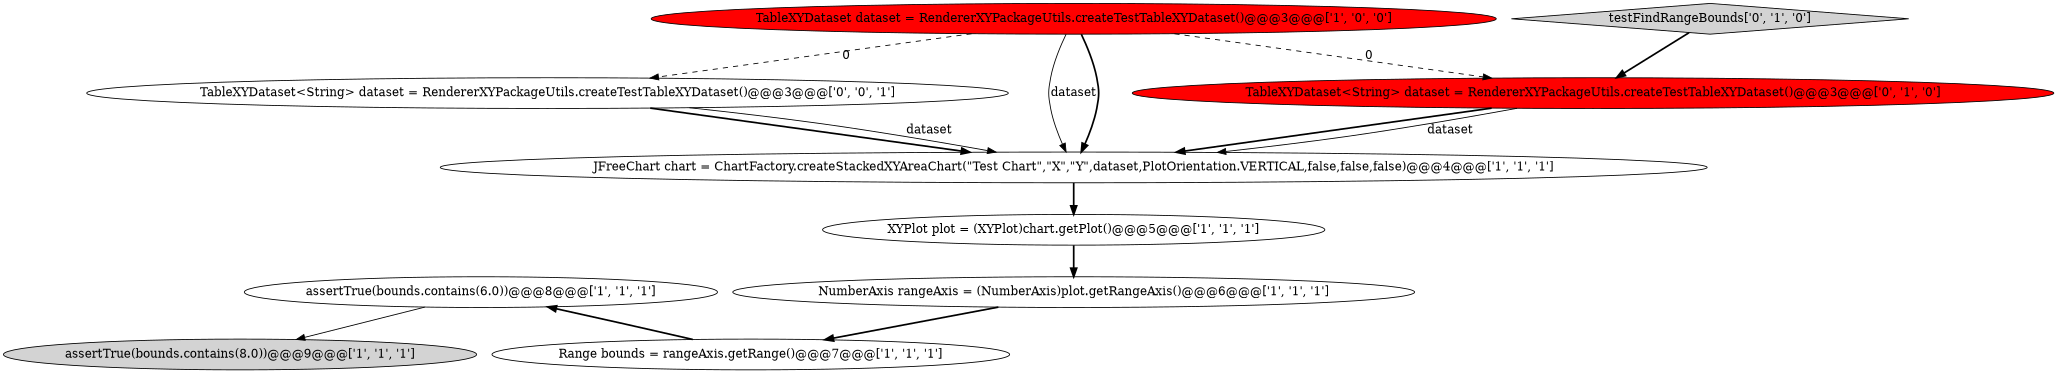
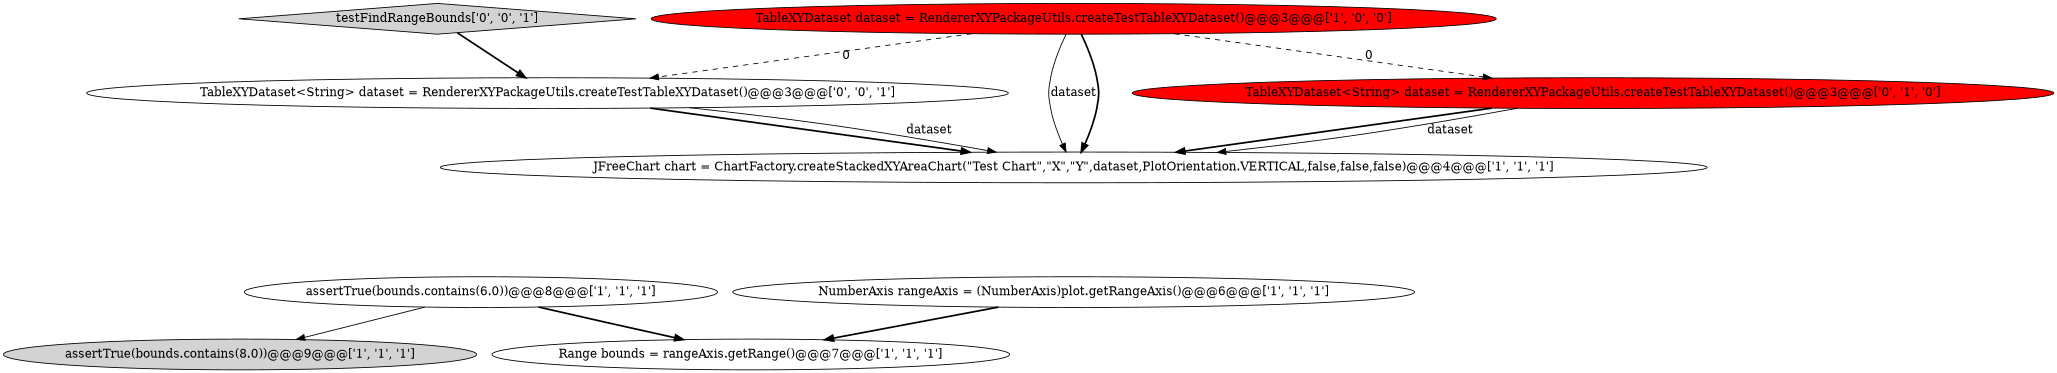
none -> (437, 19)
(1710, 19) -> none
(1074, 230) -> none
(625, 324) -> (607, 323)
